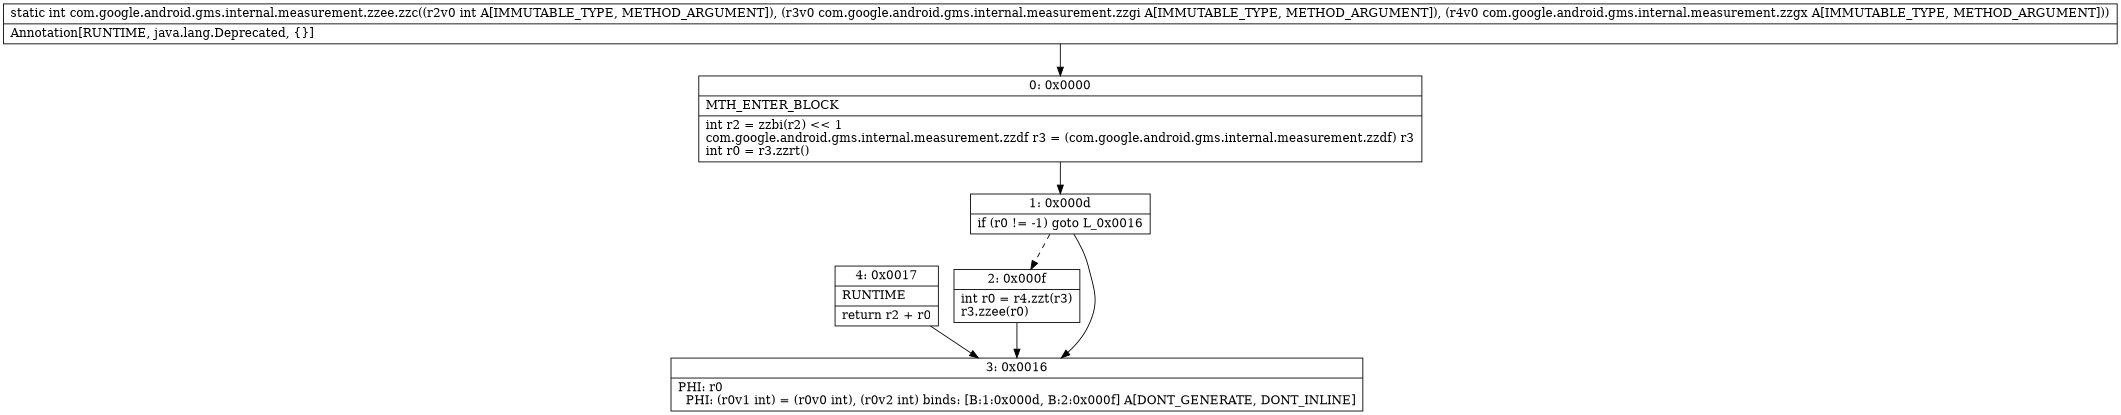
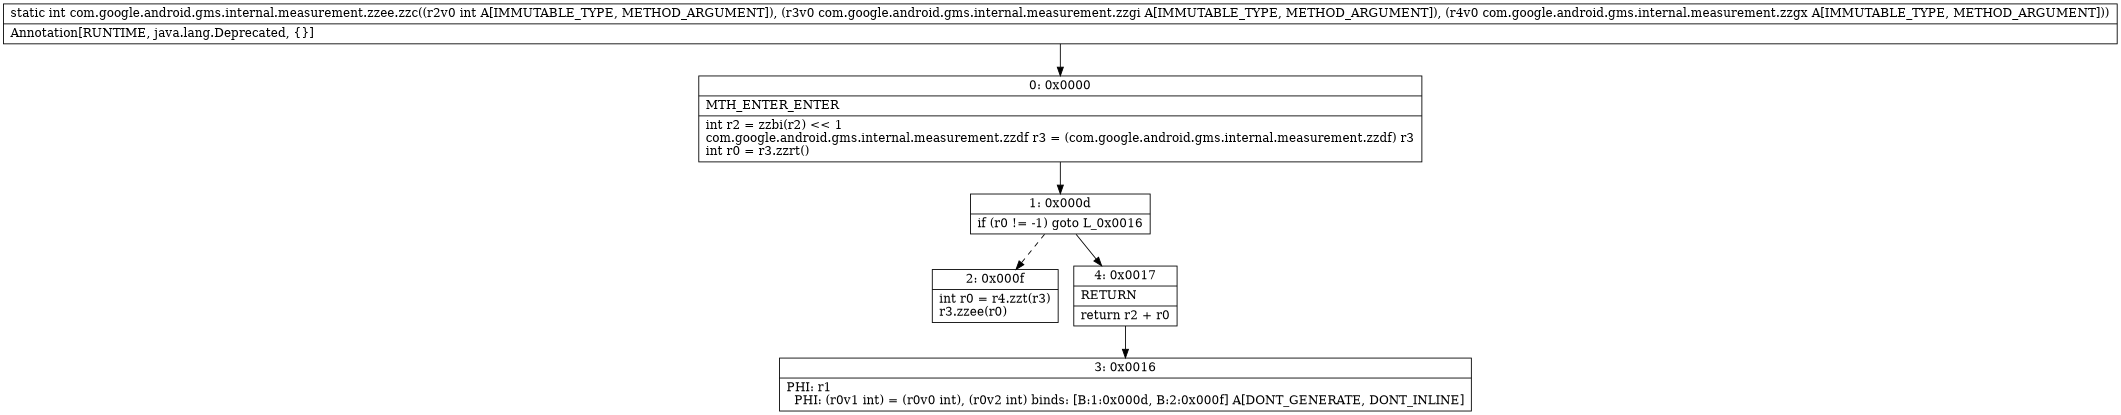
(773, 105) -> (773, 105)
(1095, 295) -> (1086, 247)
(874, 296) -> (1109, 296)
(1017, 336) -> none
(703, 388) -> (811, 388)
